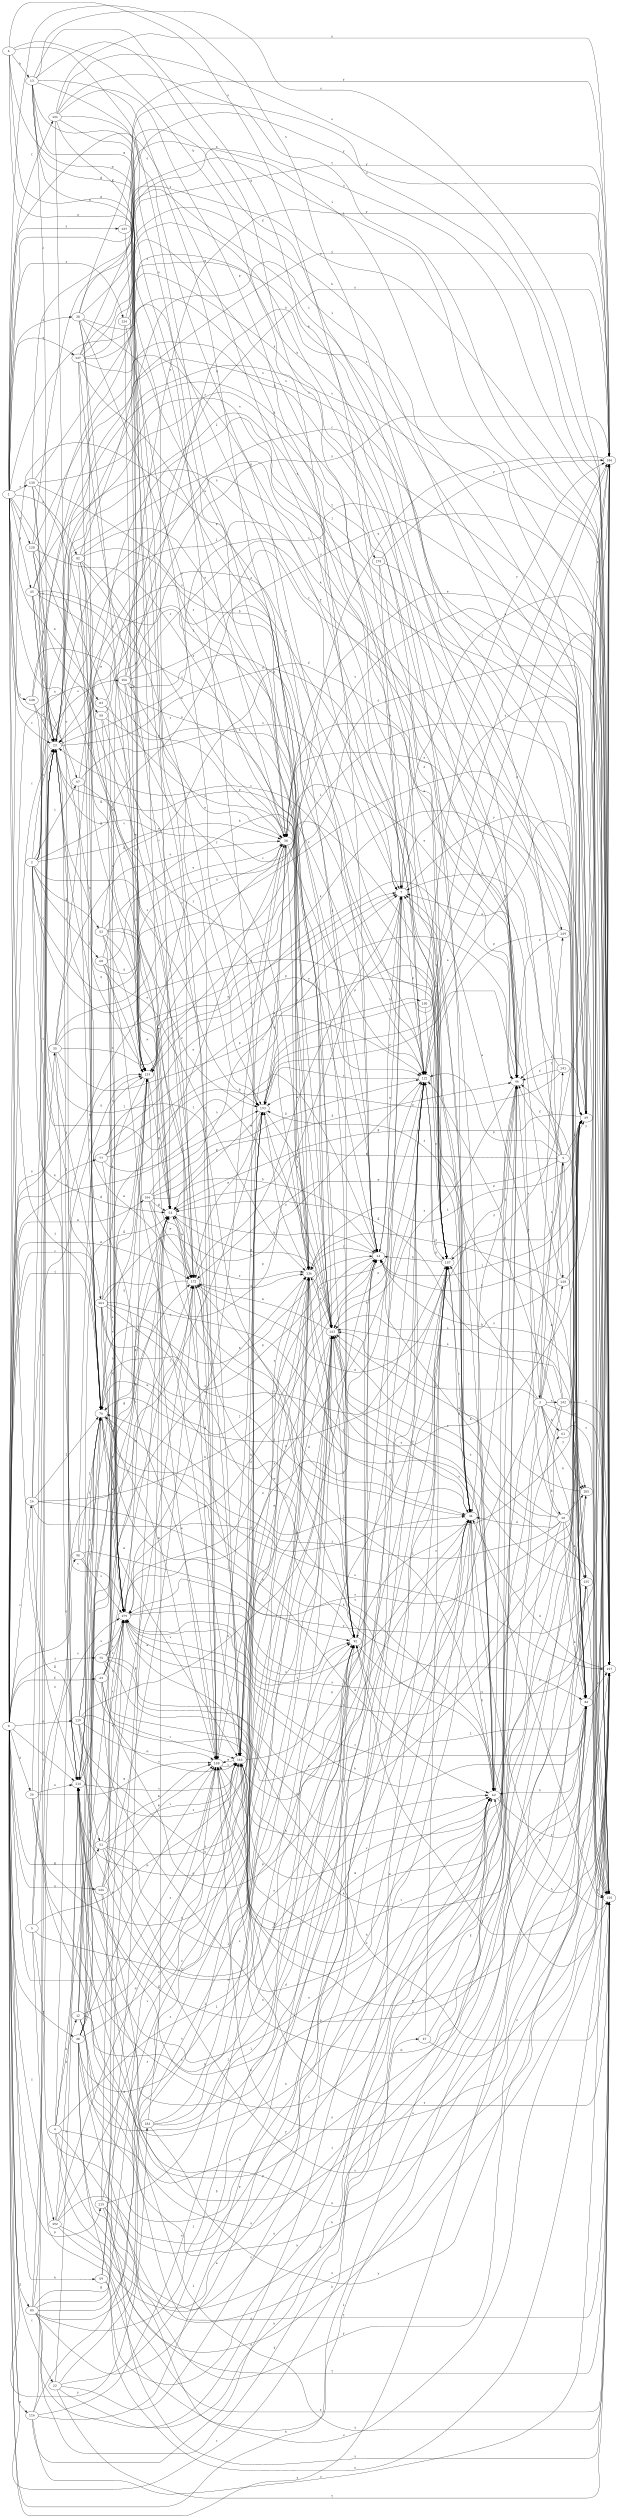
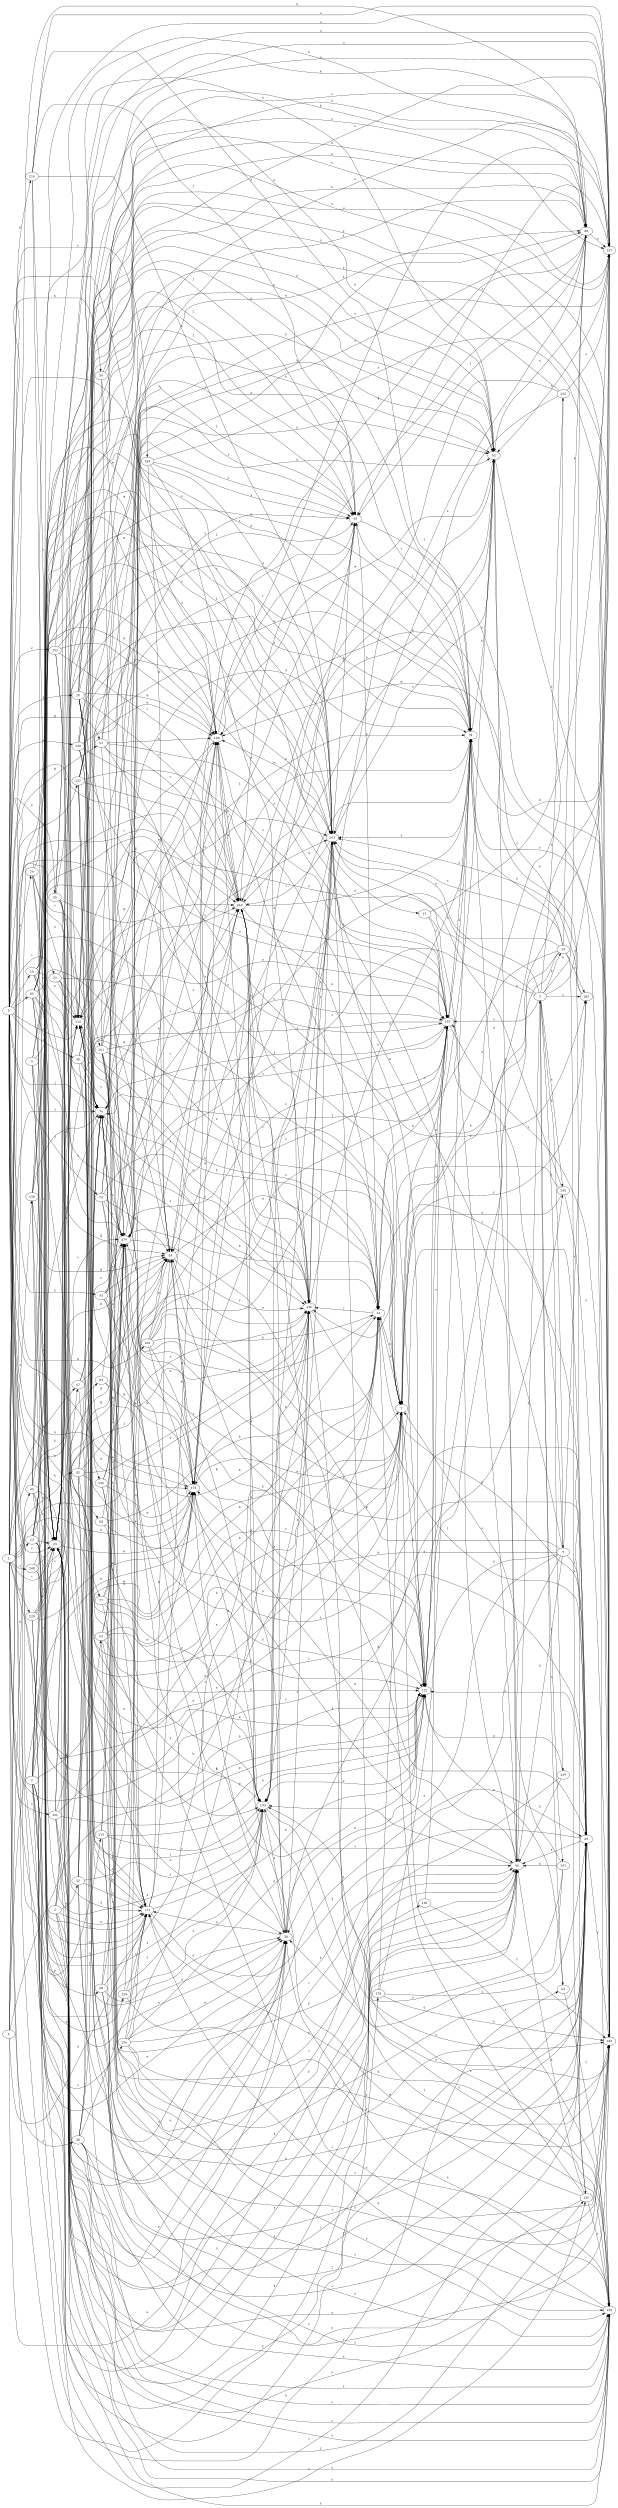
(124, 229) -> none
(246, 416) -> none
